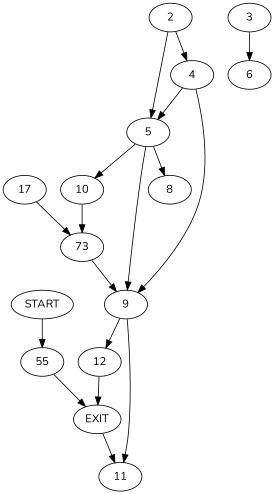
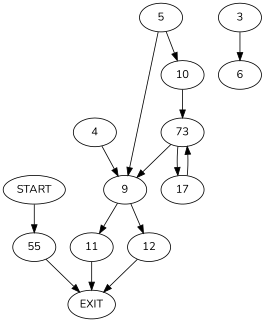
(171, 18) -> none
(173, 100) -> none
none -> (177, 157)
(170, 190) -> none
(107, 444) -> (92, 272)
